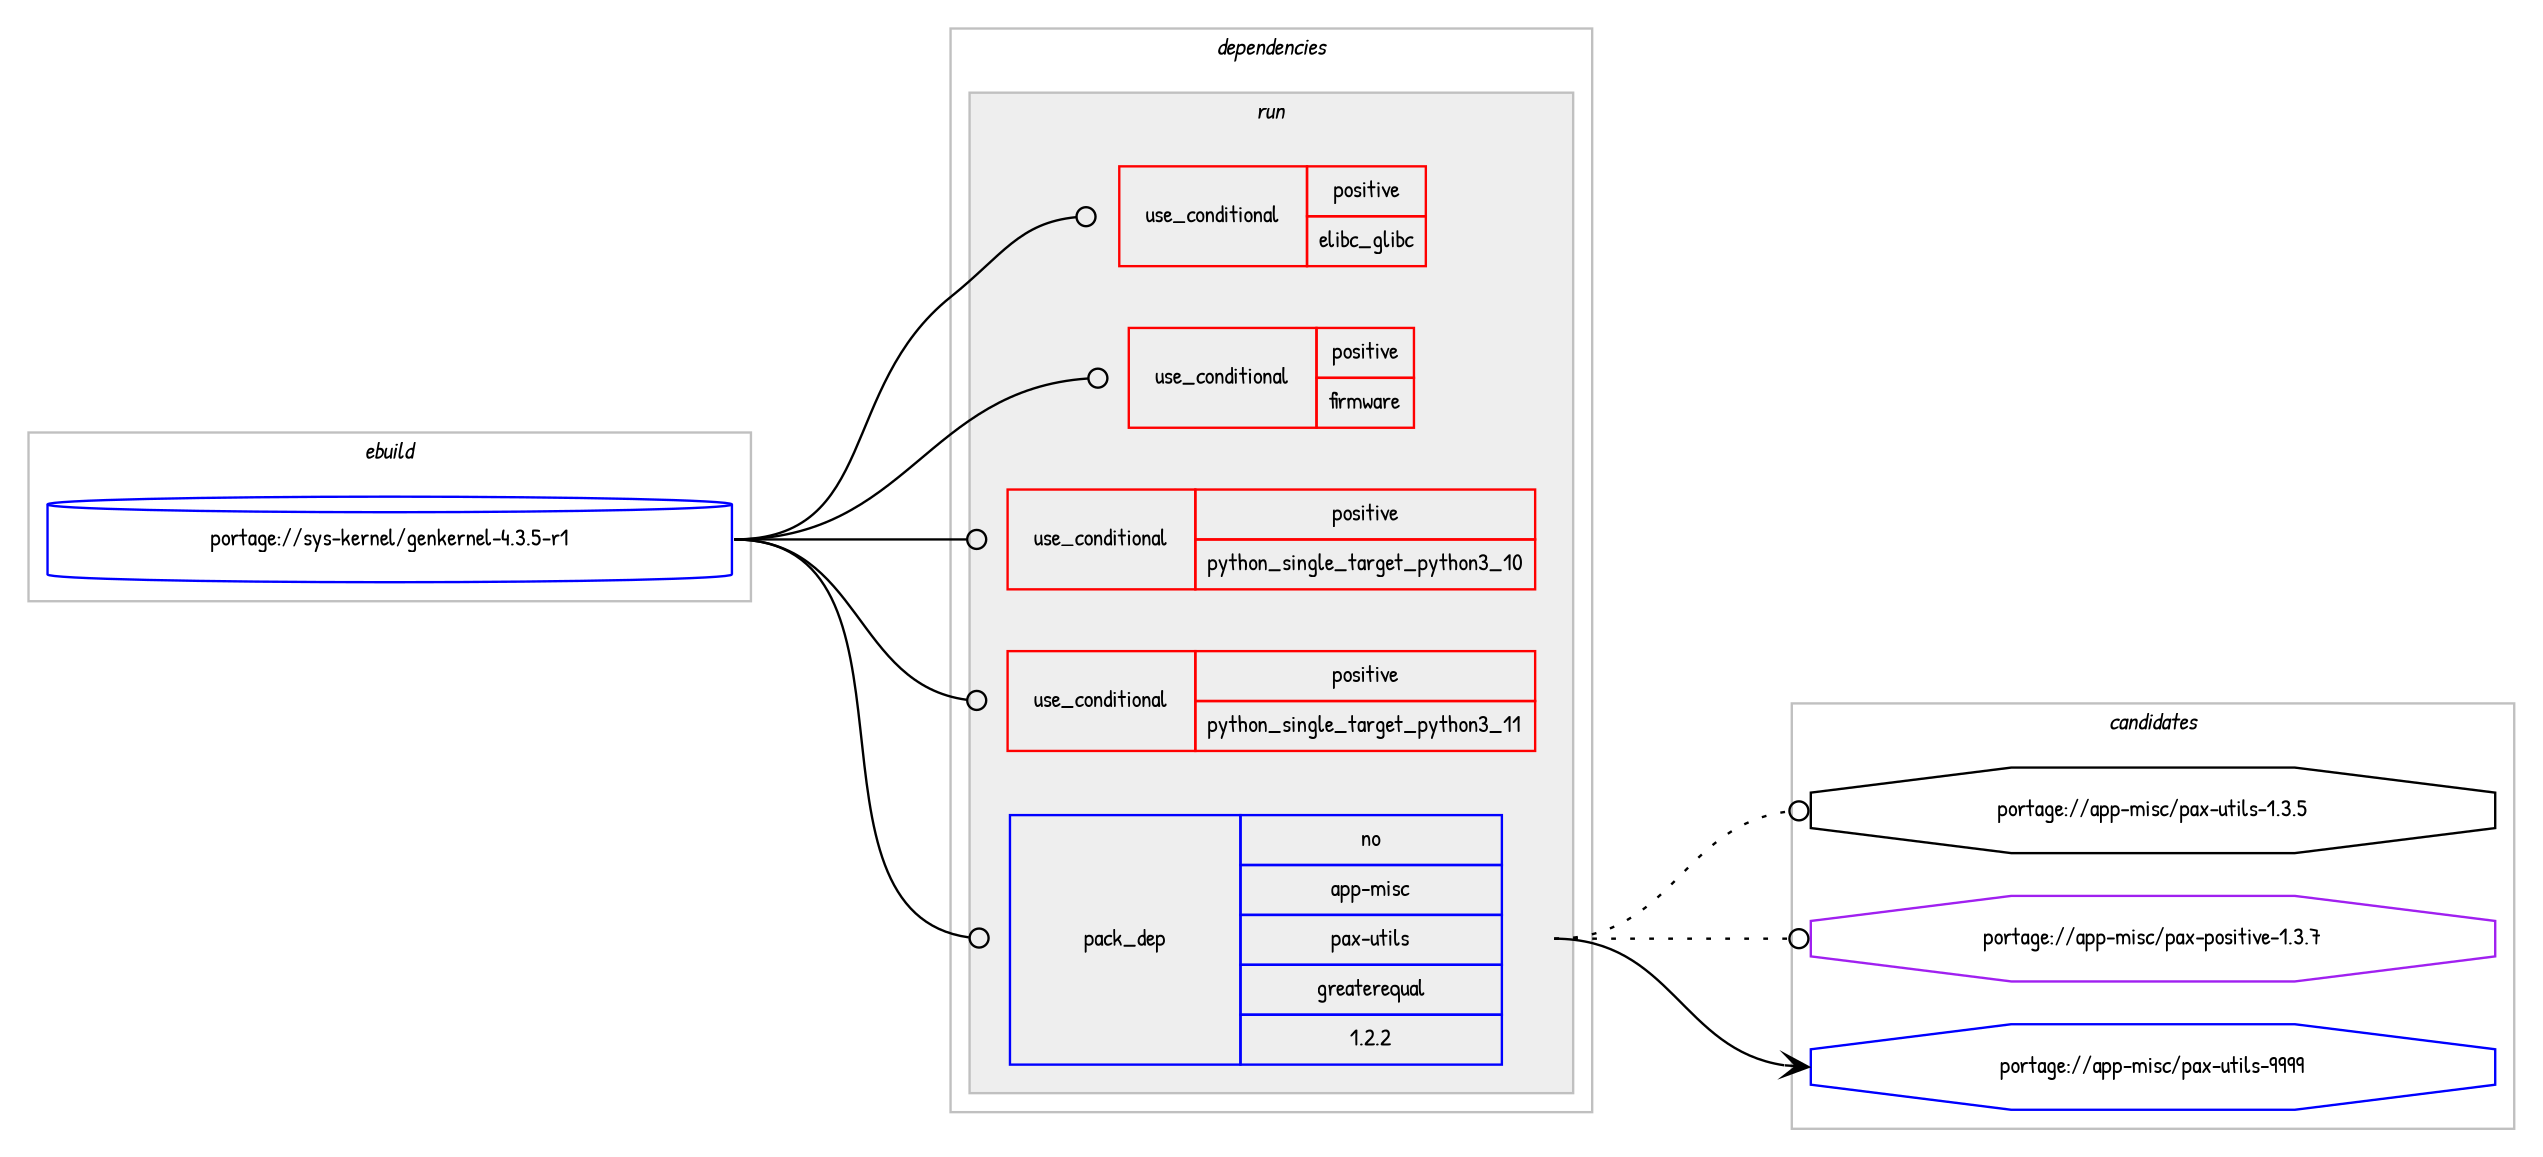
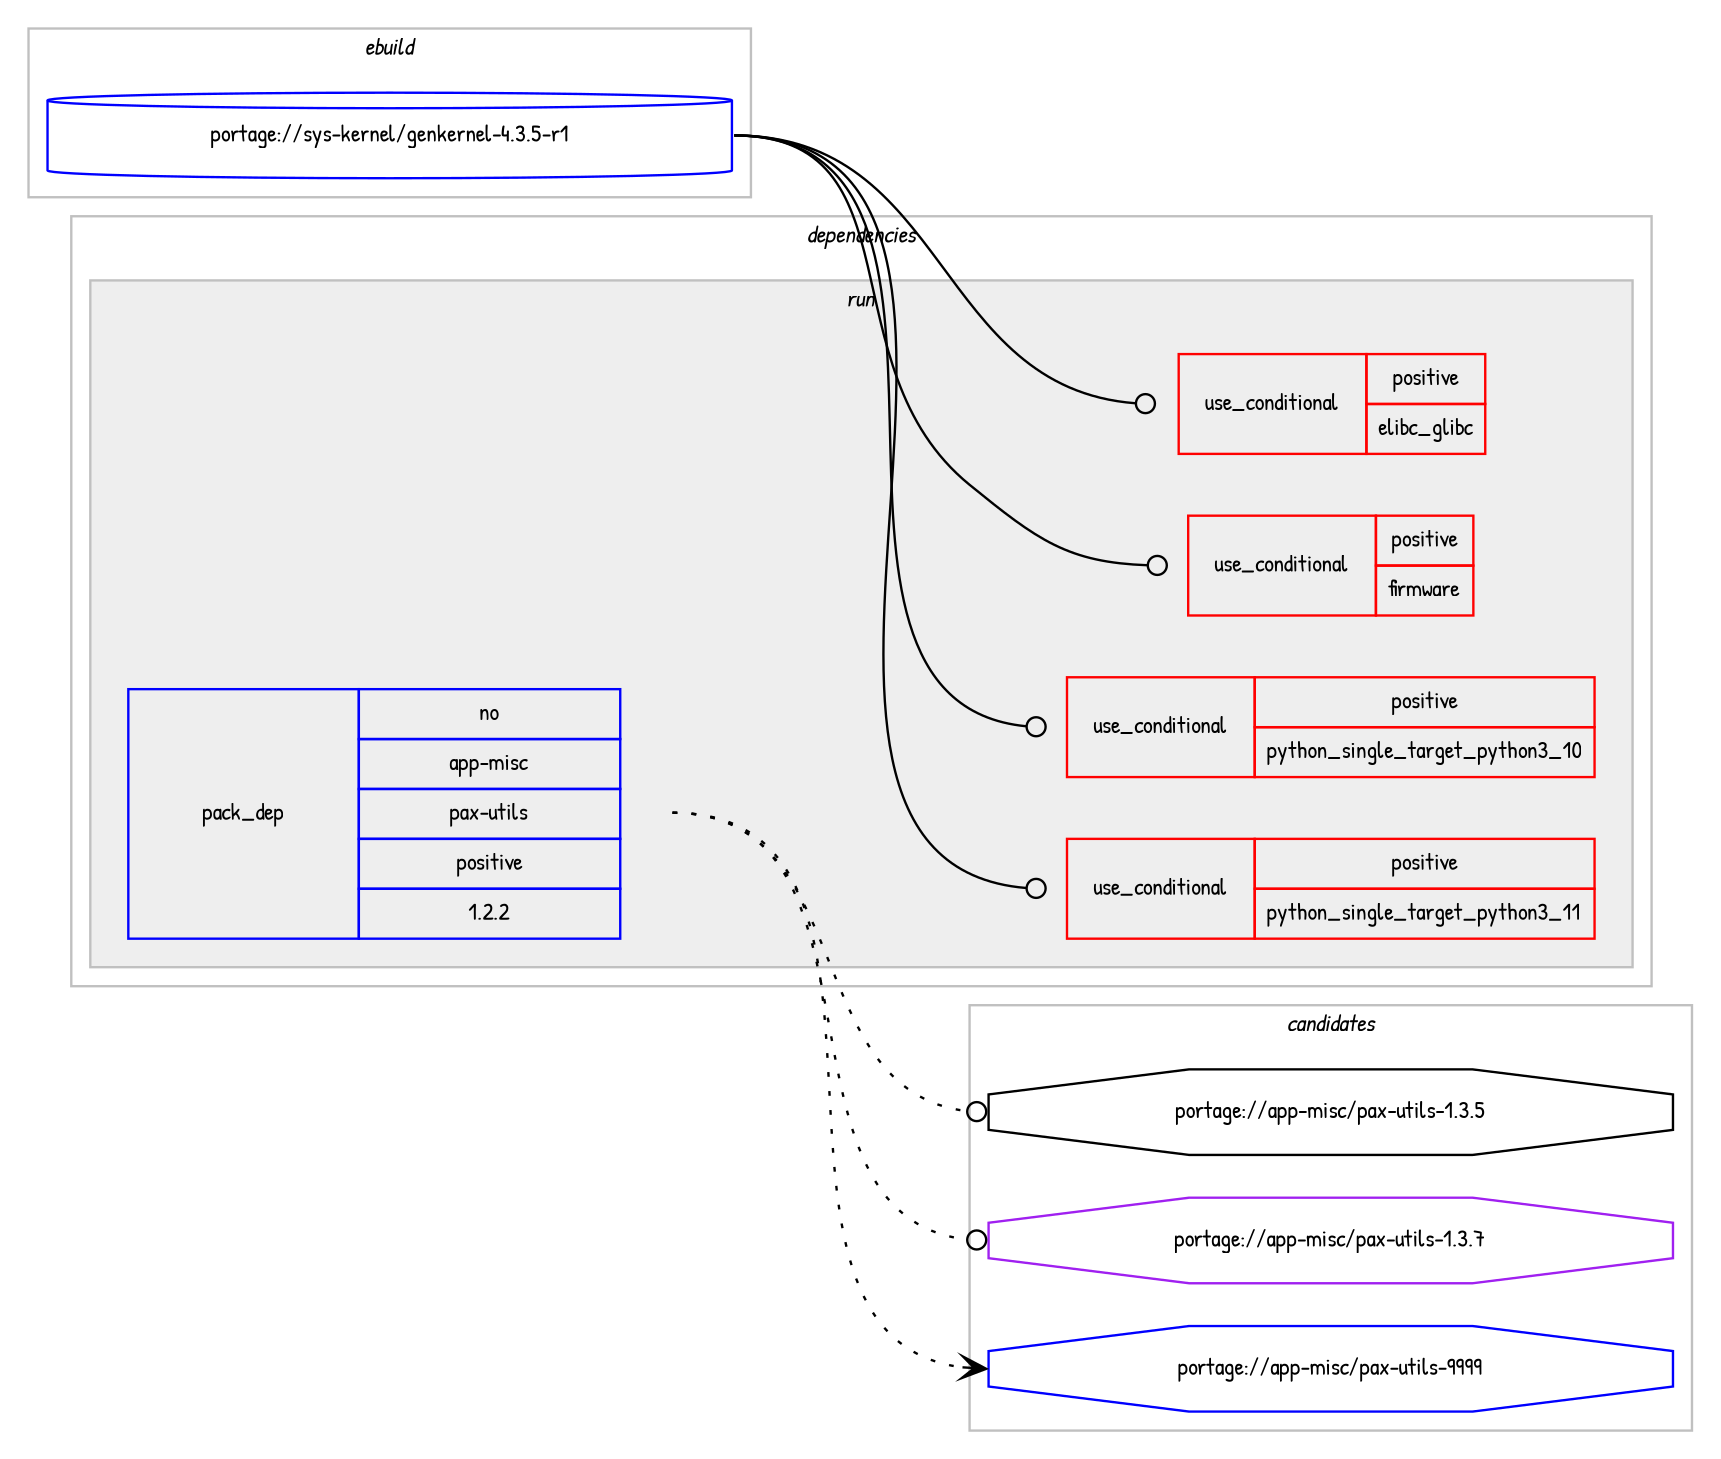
(860, 729) -> none
(2153, 939) -> (1331, 1240)
(1371, 989) -> (490, 863)
(1673, 994) -> (831, 1113)
